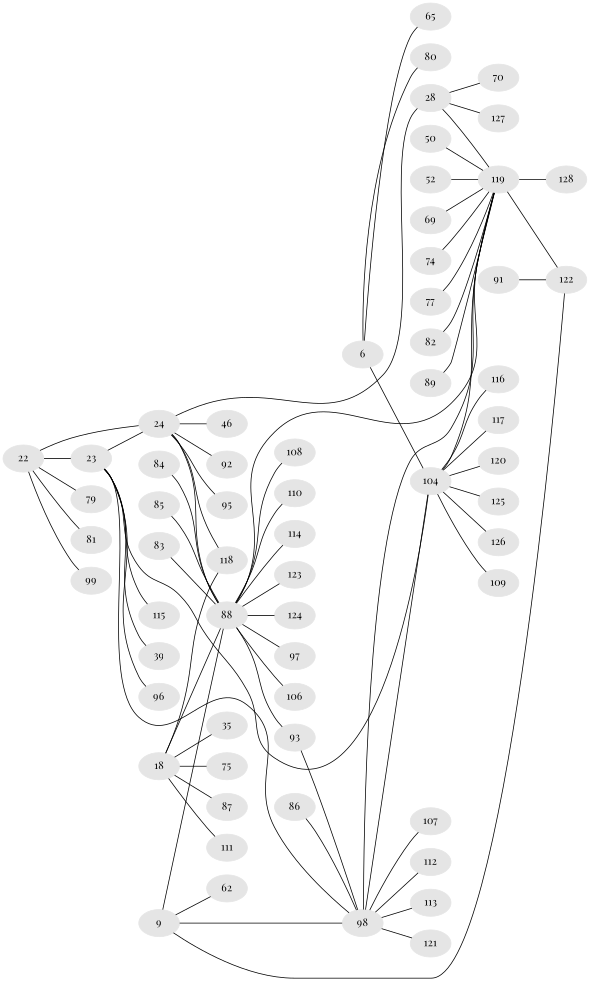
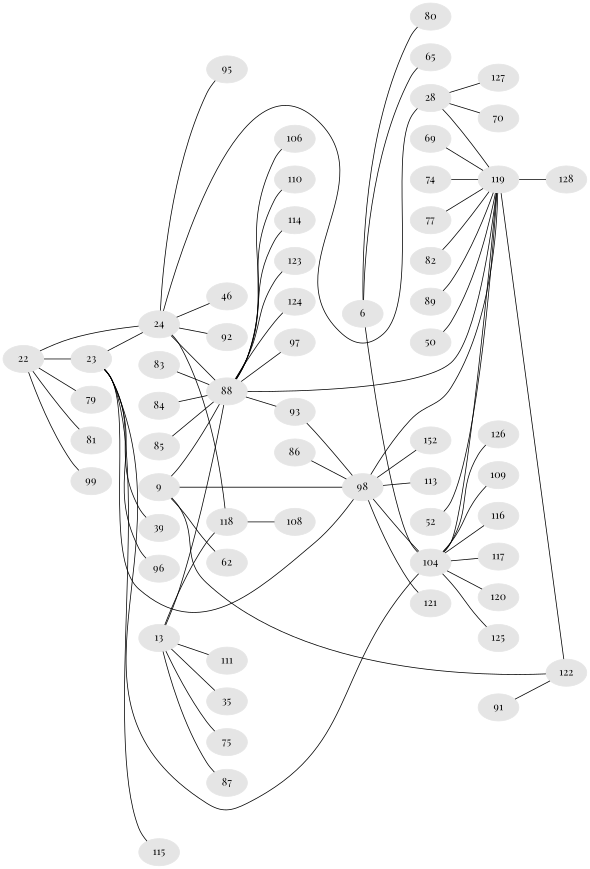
(259, 529) -> (261, 522)
(159, 766) -> (159, 638)
(431, 821) -> none
(431, 862) -> (431, 440)
